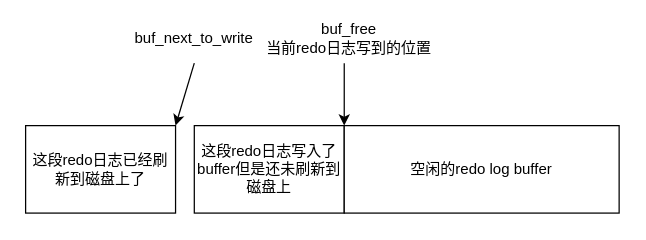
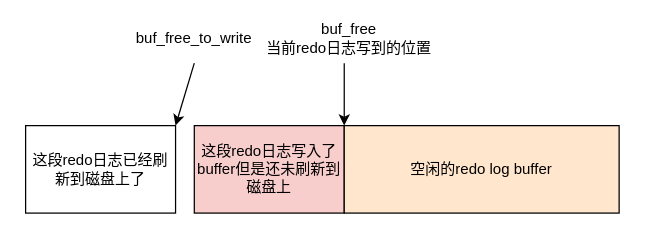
(194, 38) -> (194, 38)
(269, 169) -> (269, 169)
(482, 169) -> (482, 169)
